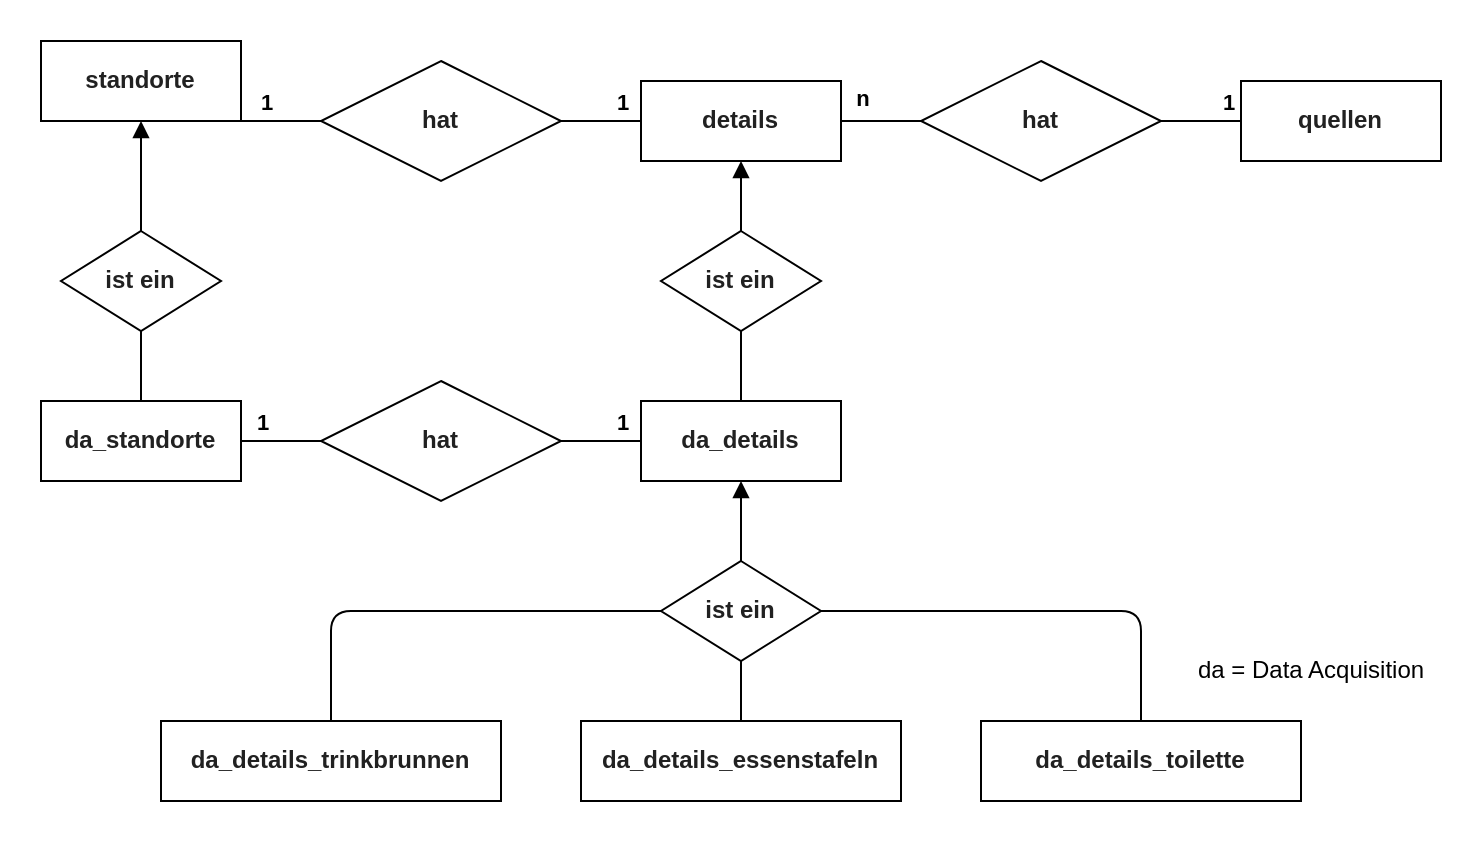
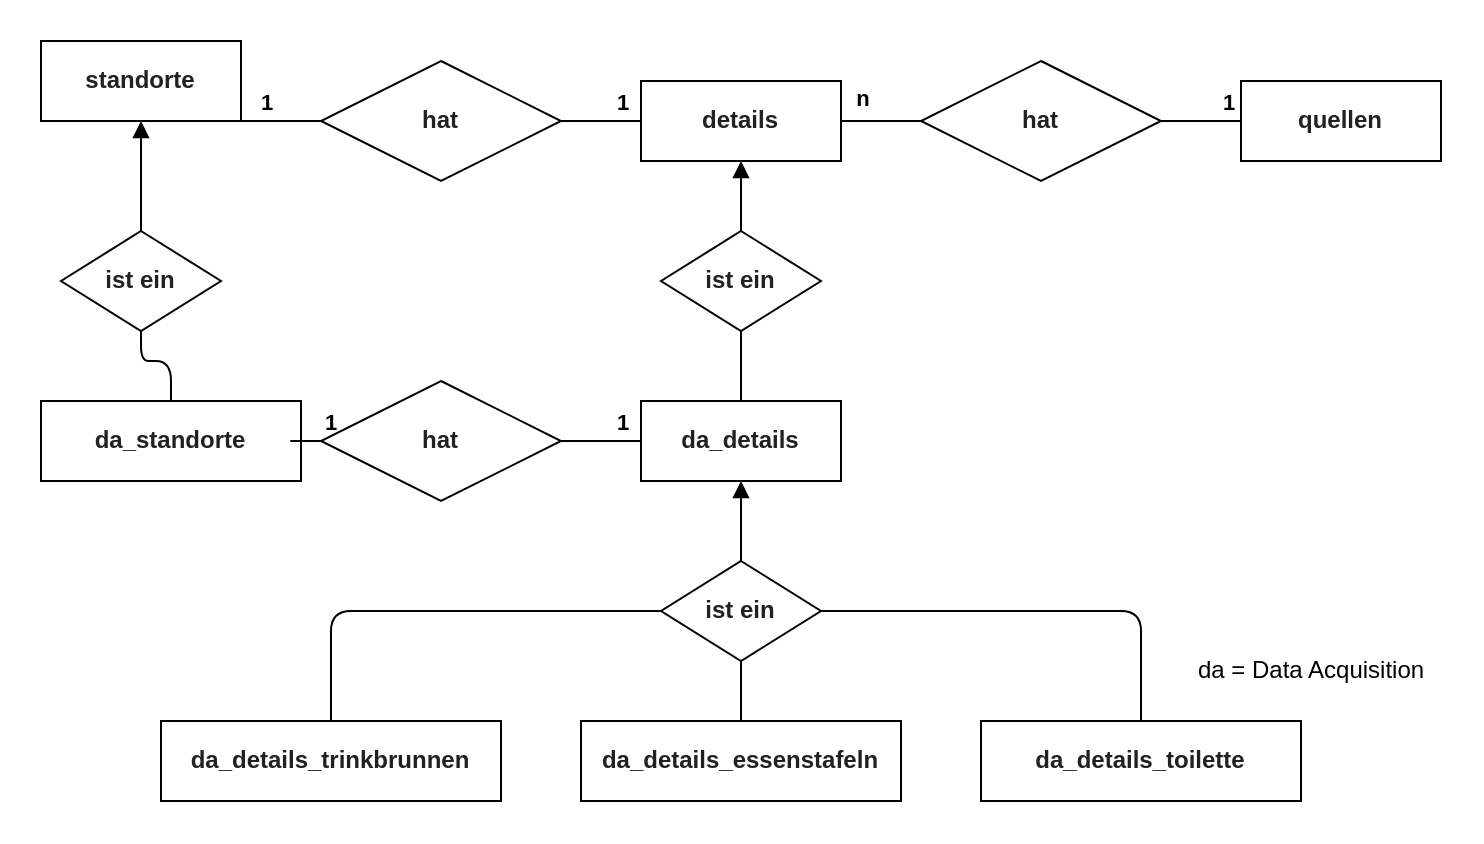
(141, 441) -> (171, 441)
